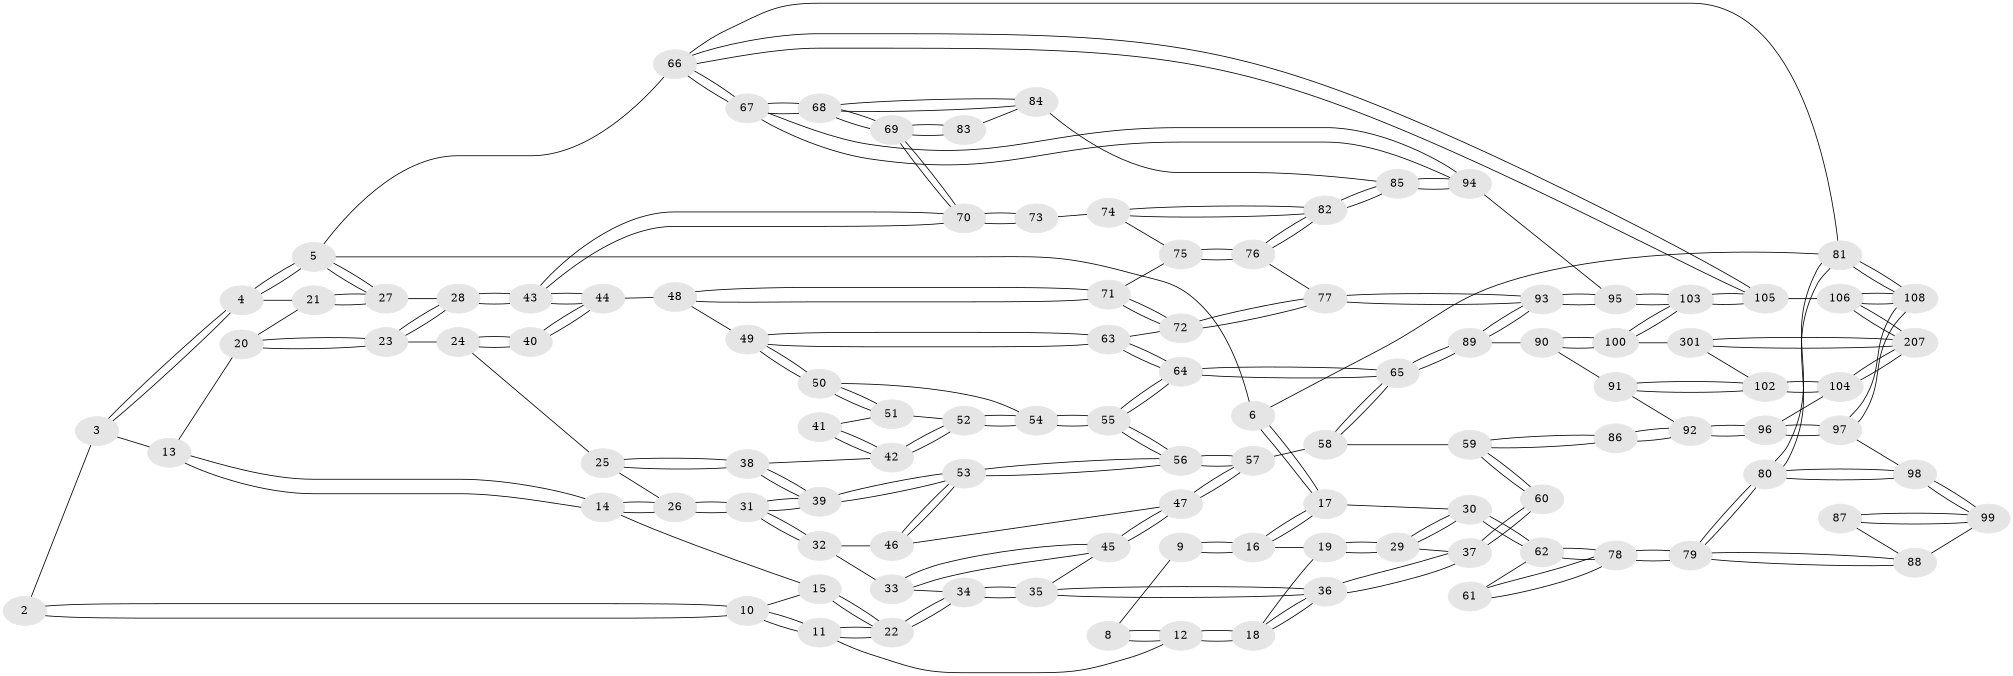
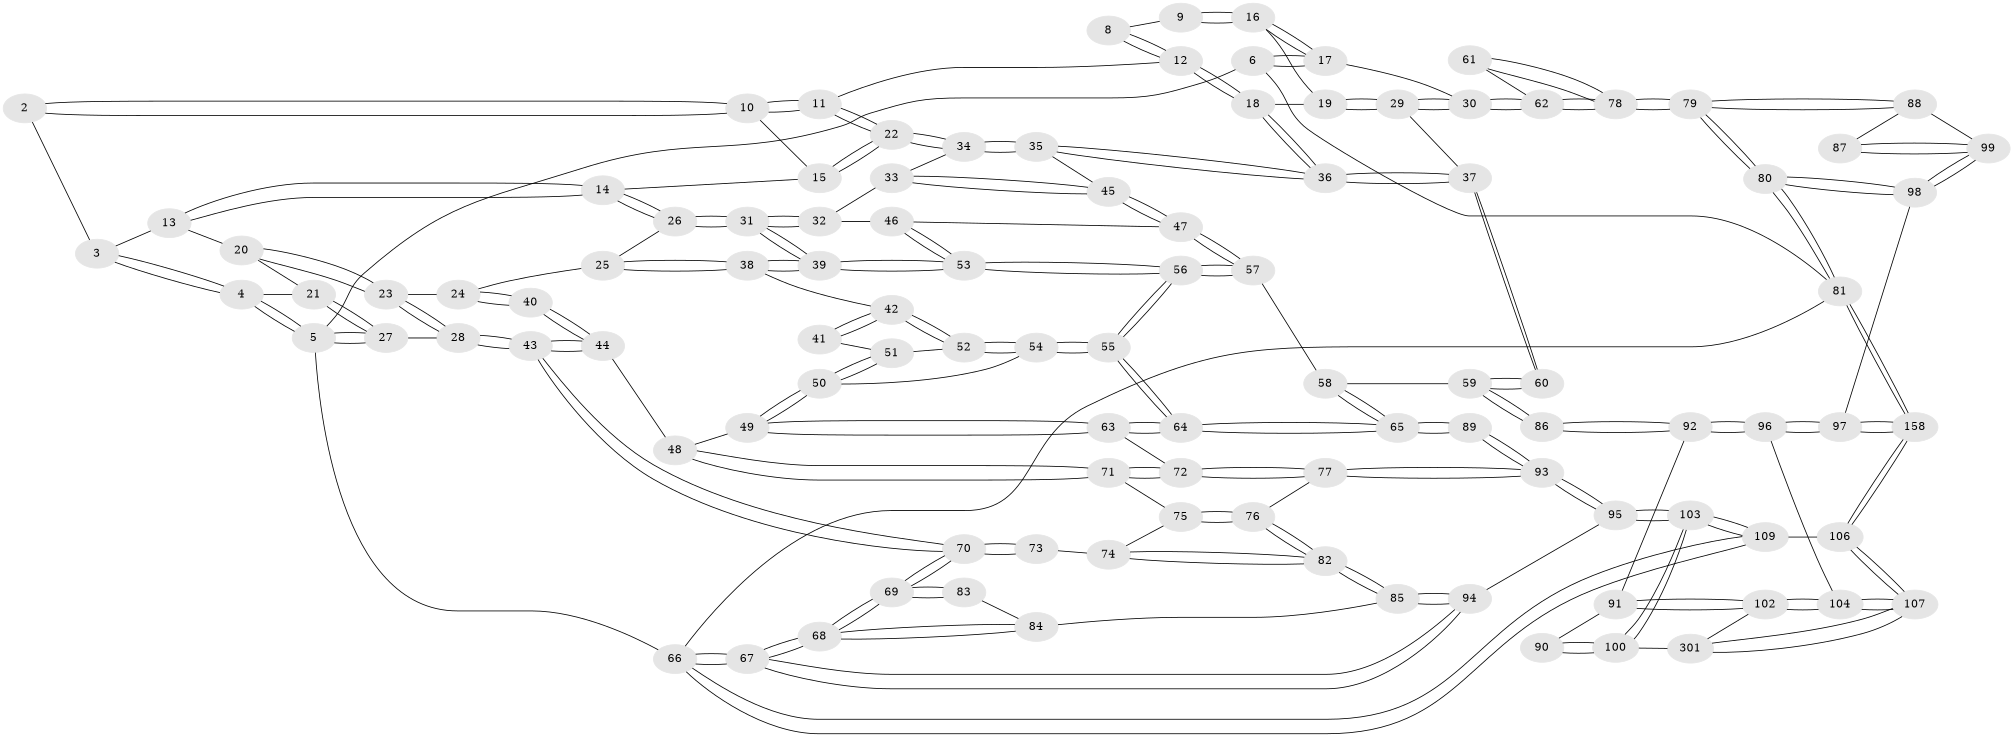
(1765, 299) -> (1765, 537)
(1915, 299) -> (1915, 427)
(1506, 343) -> none
(1915, 343) -> (1915, 604)
